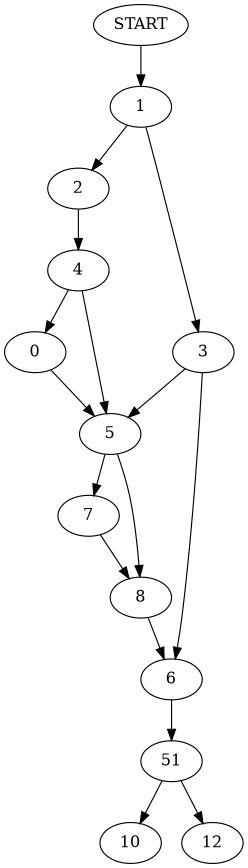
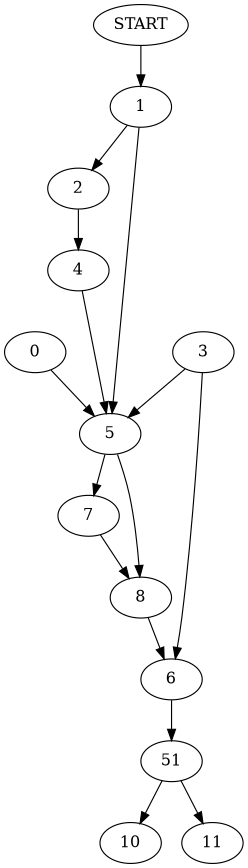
(171, 224) -> (126, 265)
(60, 306) -> none
(212, 843) -> (212, 843)
